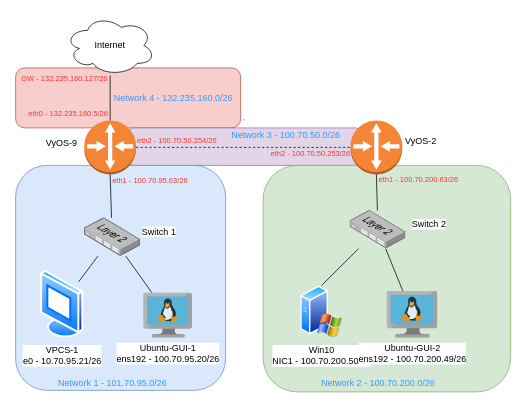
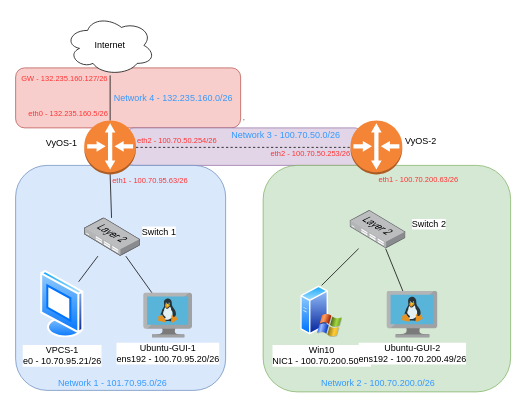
(62, 141) -> (62, 141)
(377, 192) -> none
